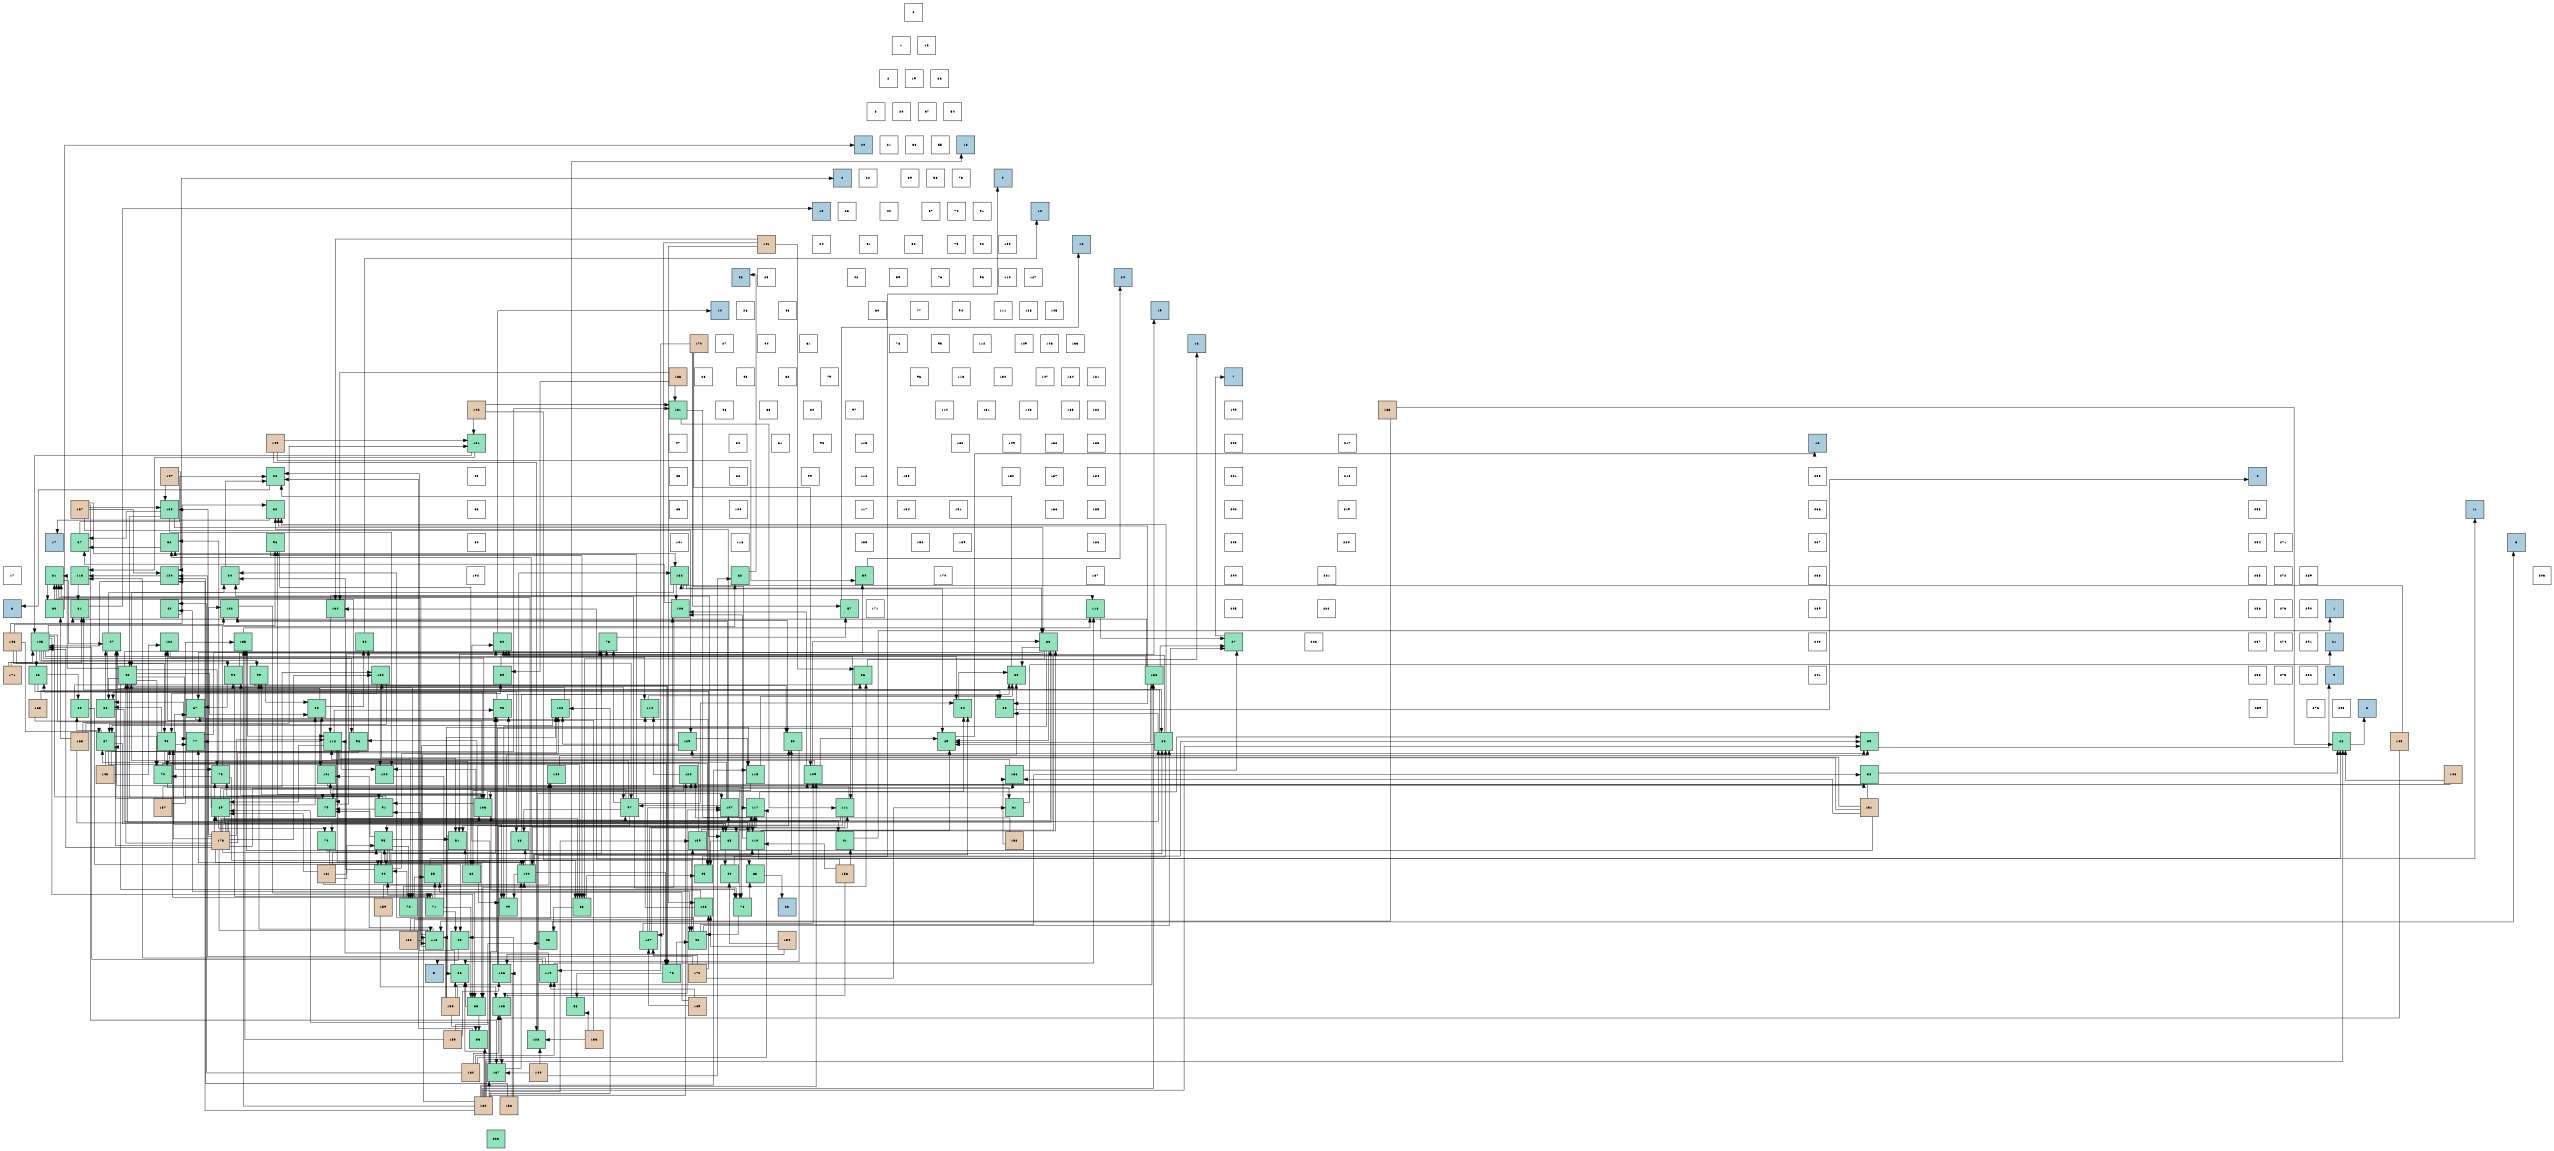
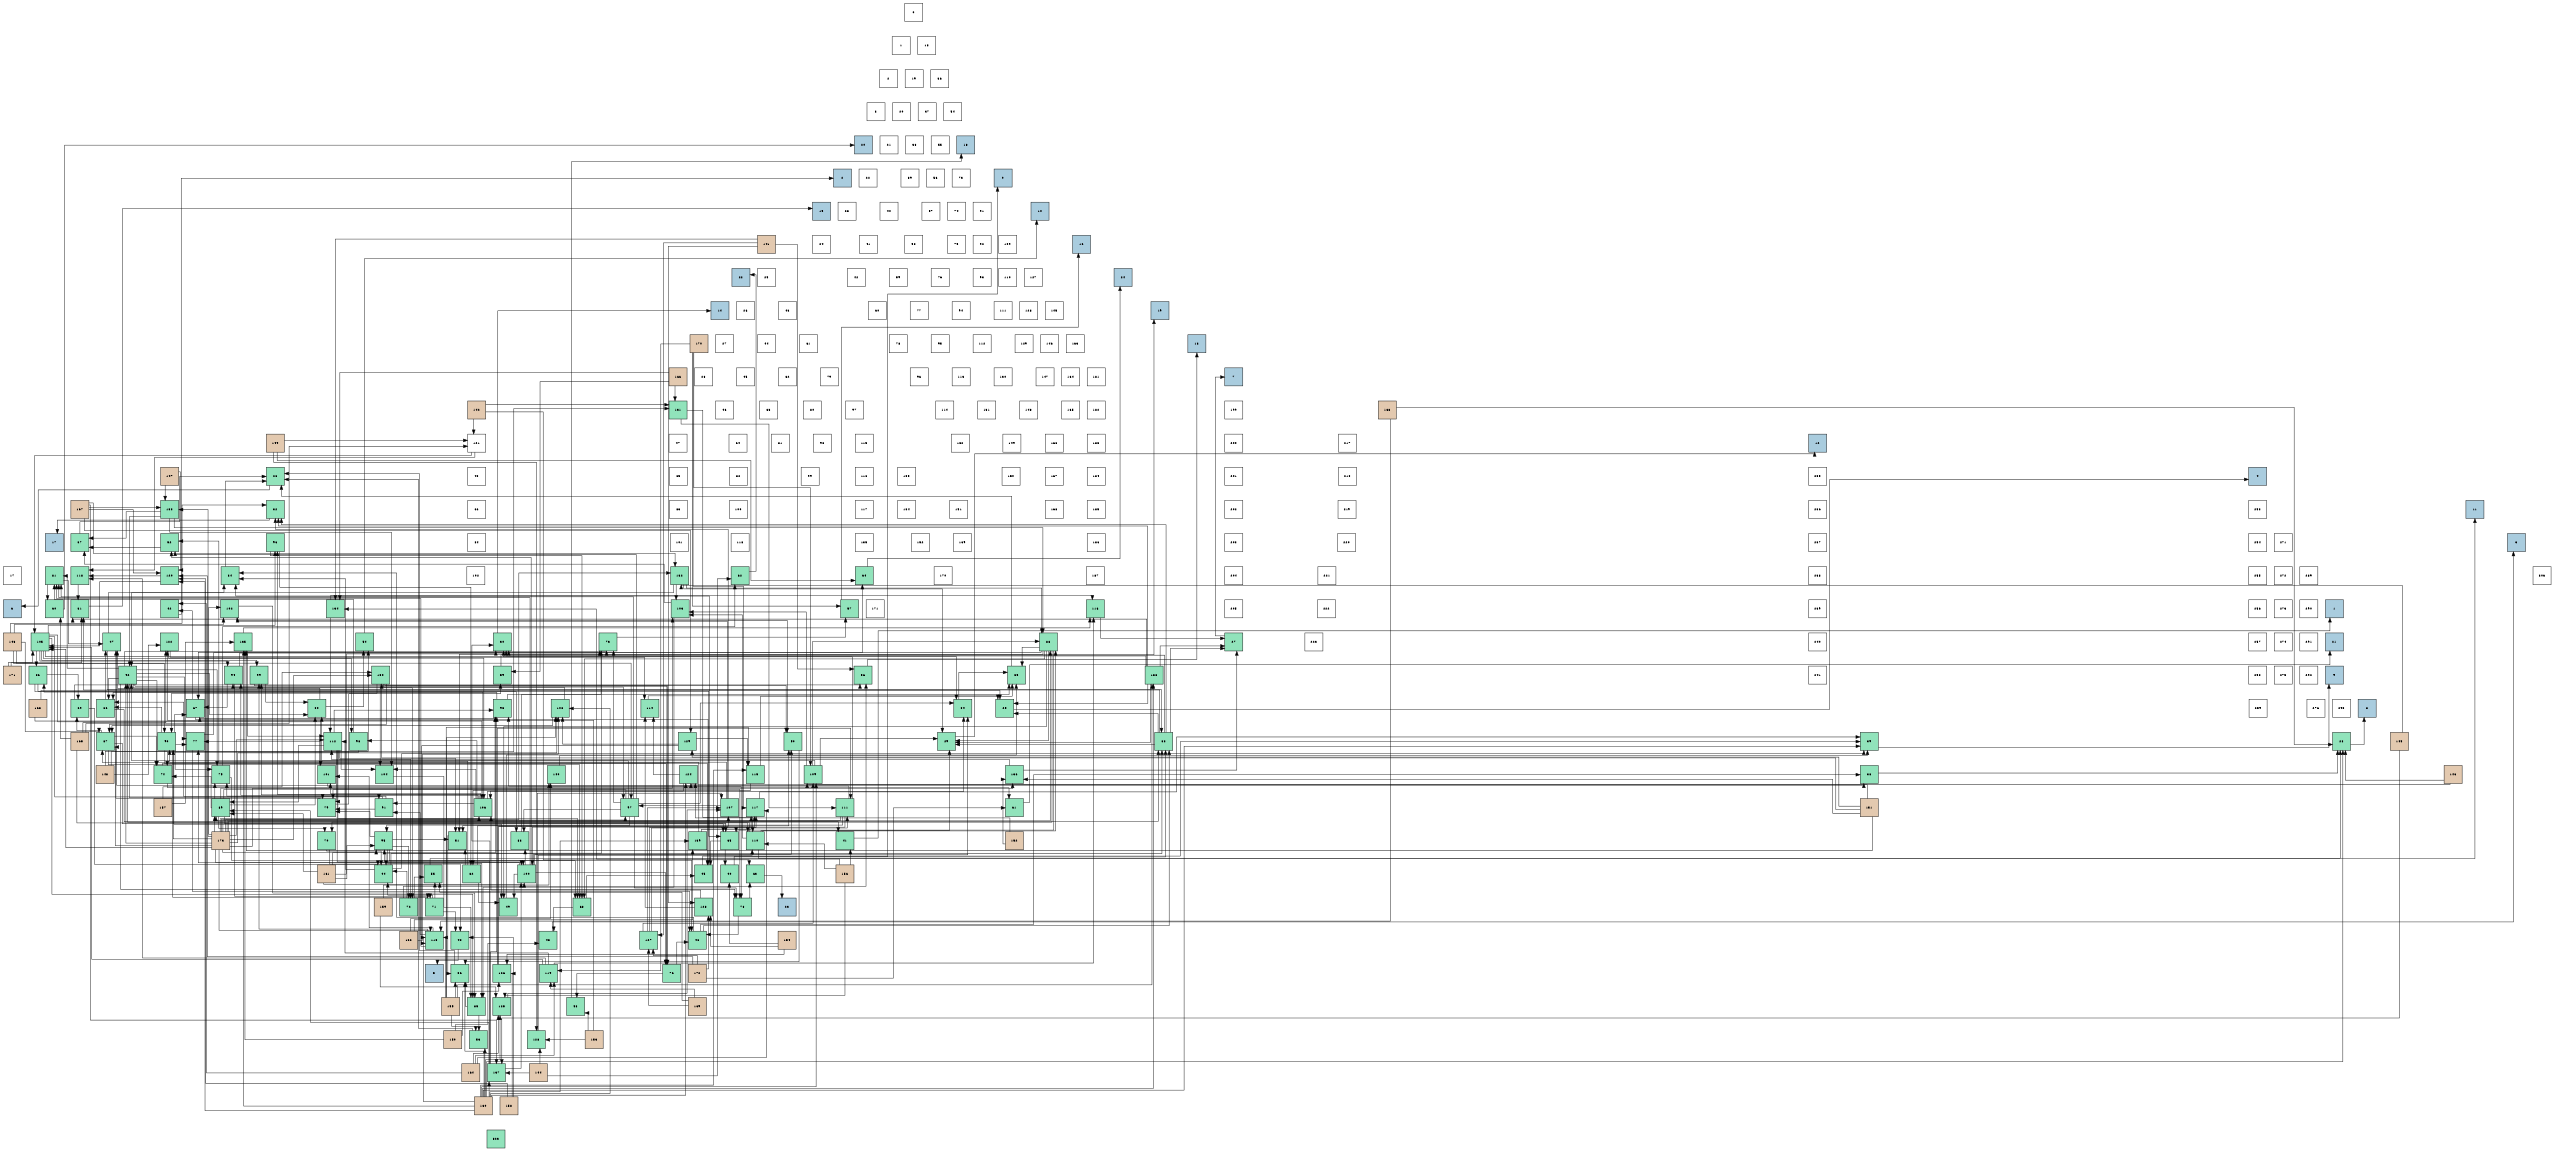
(477, 443) -> (477, 443)
